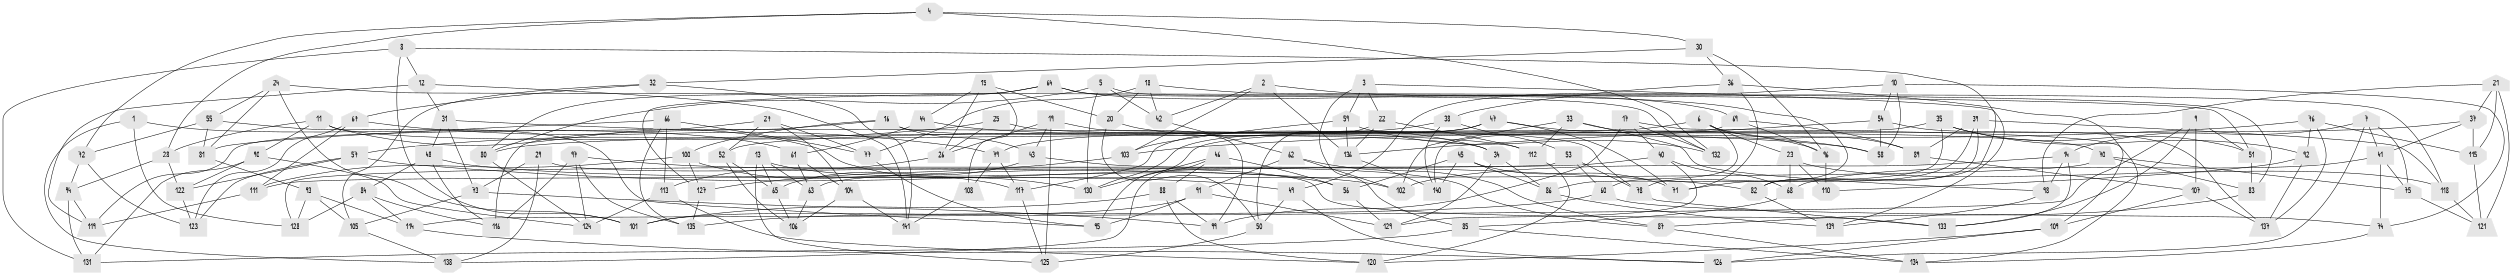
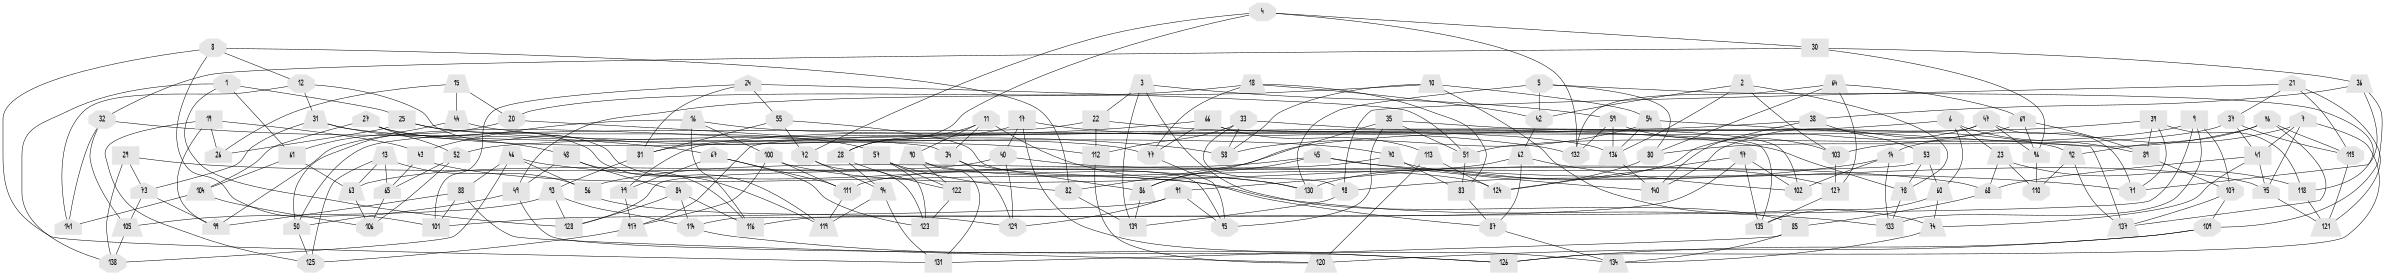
none -> (315, 98)
(800, 169) -> none
(969, 191) -> none
(1020, 191) -> (632, 227)
